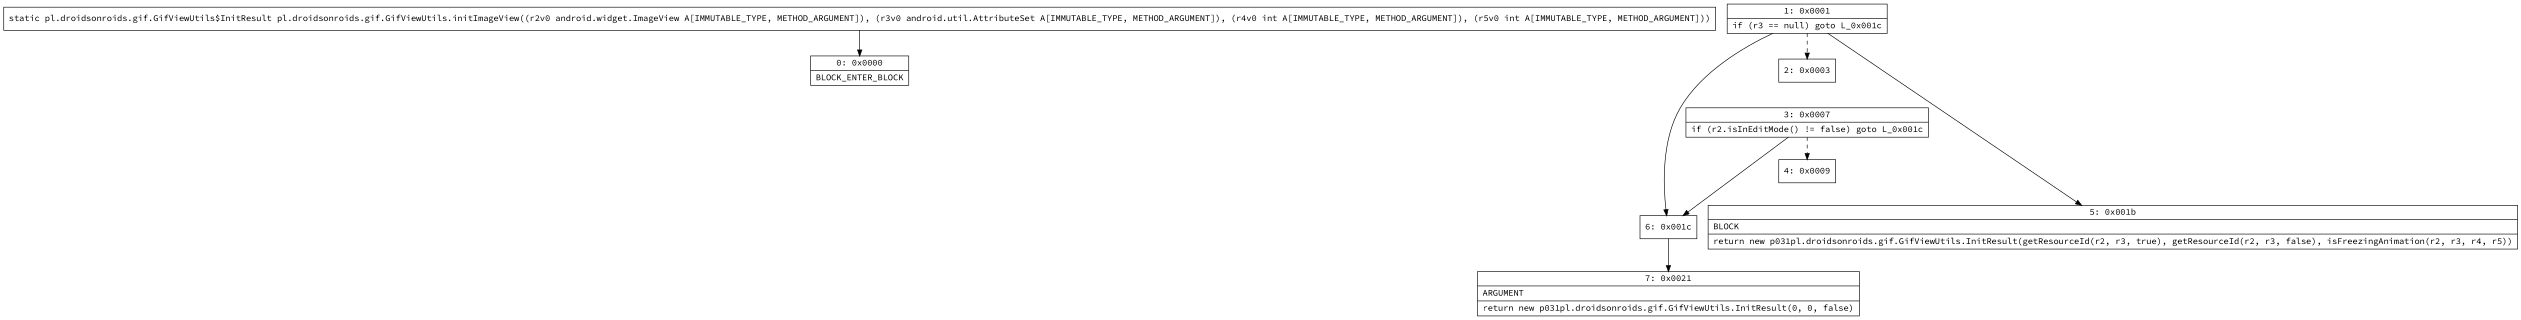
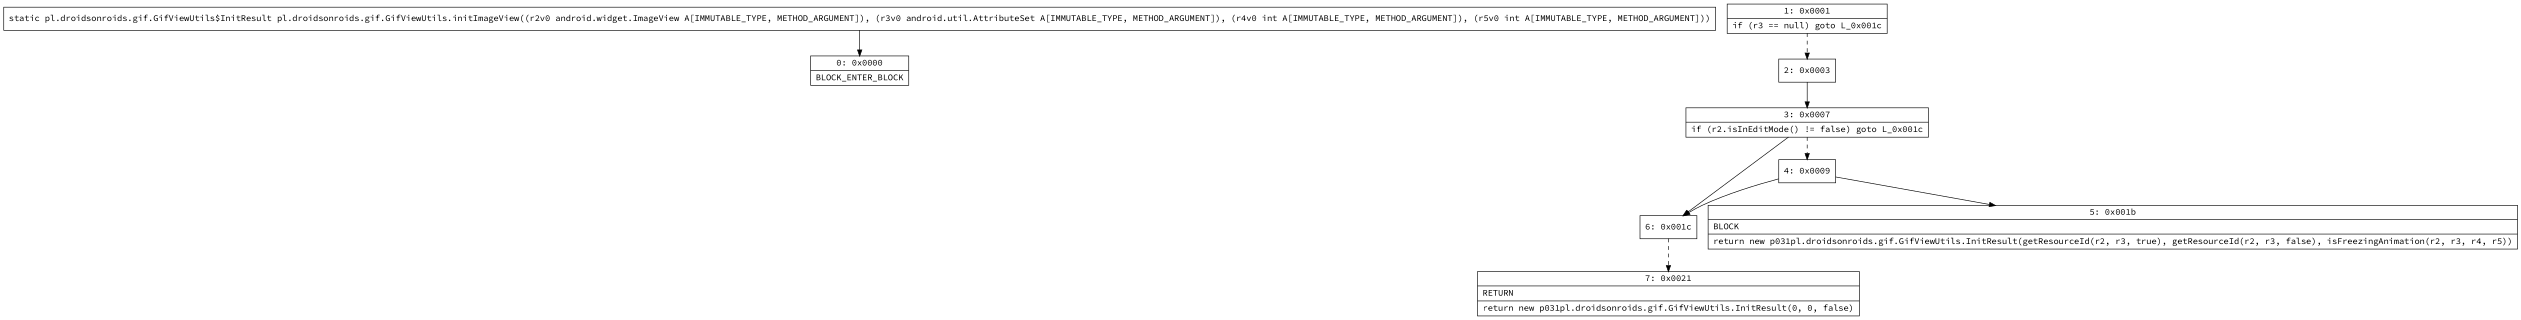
none -> (1807, 92)
(1685, 101) -> (1733, 193)
(1952, 118) -> (1913, 191)
(1668, 252) -> (1668, 252)
(1503, 293) -> (1498, 293)
